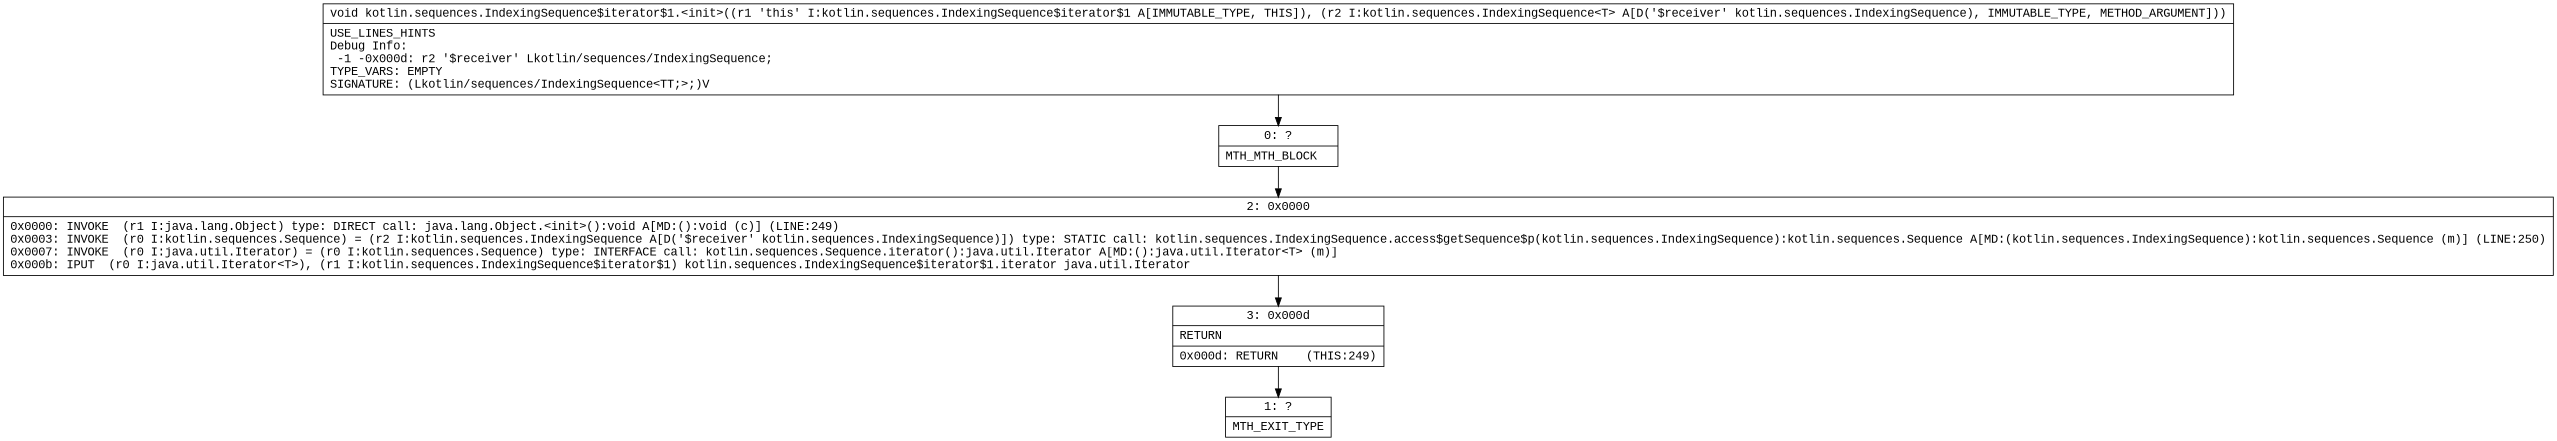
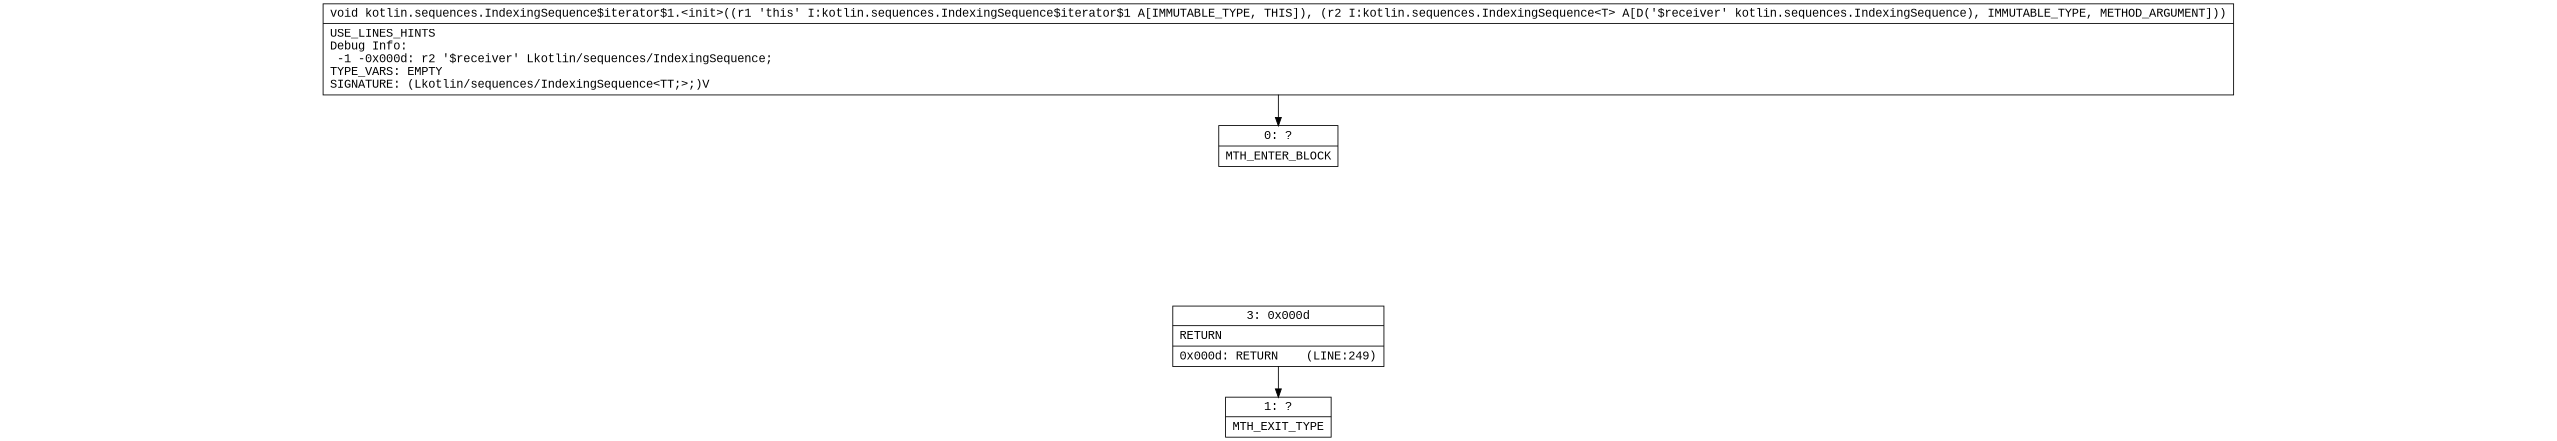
(1272, 156) -> (1278, 156)
(1278, 236) -> none
(1278, 356) -> (1278, 356)
